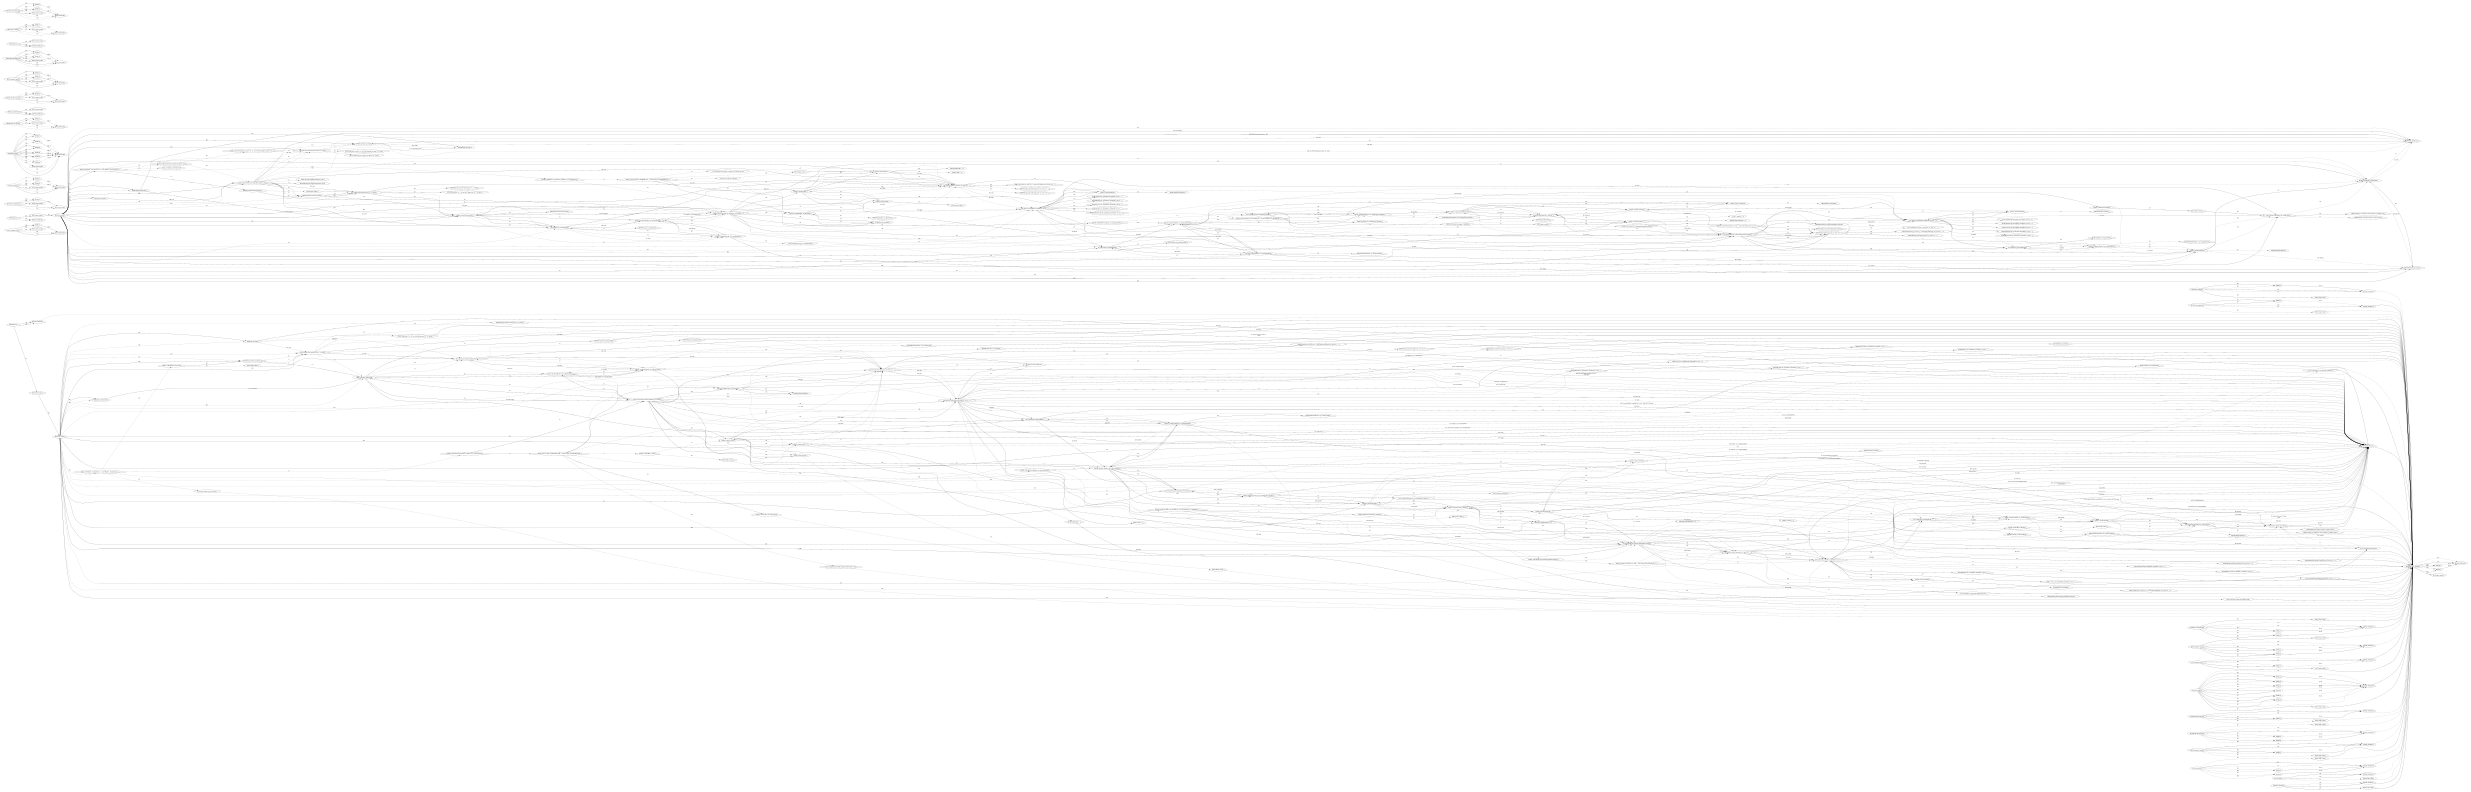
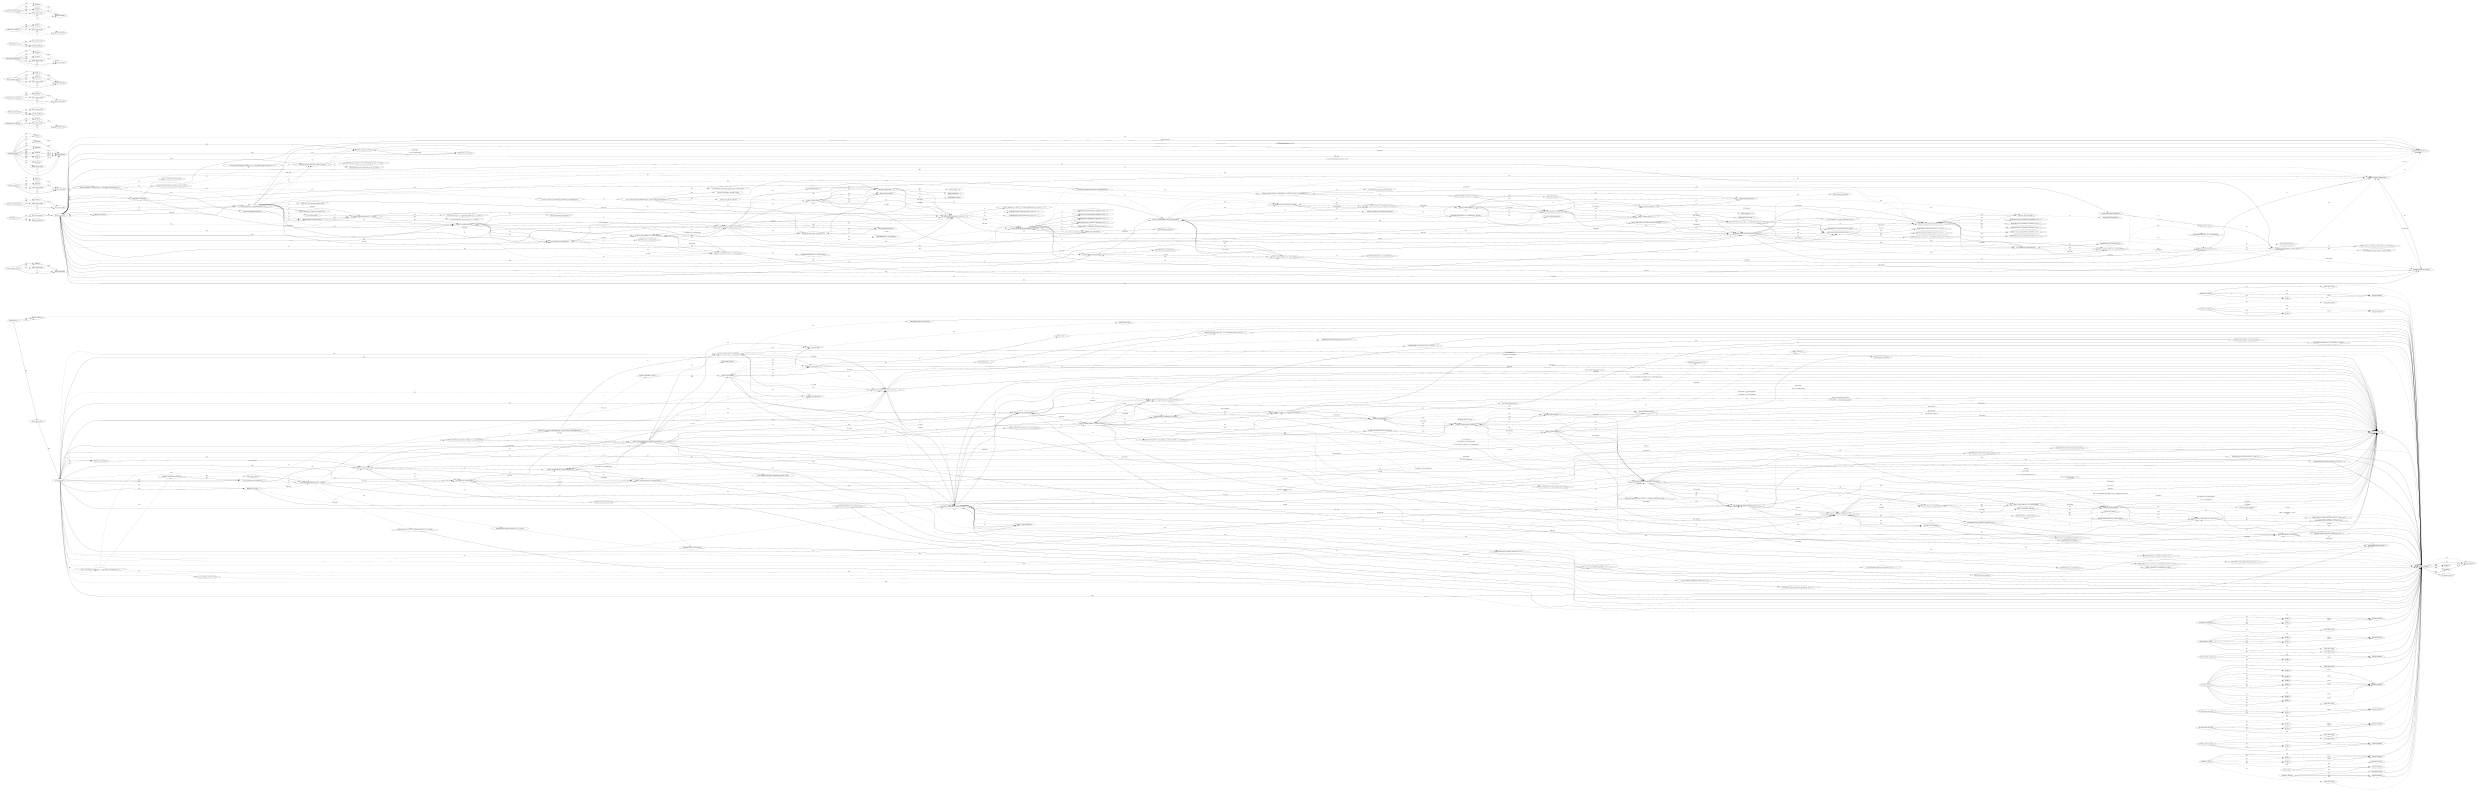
none -> (1380, 189)
none -> (728, 192)
(766, 515) -> none
(2238, 599) -> none
